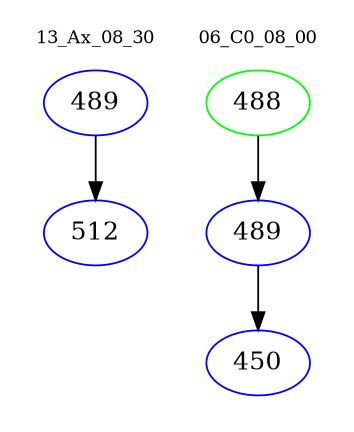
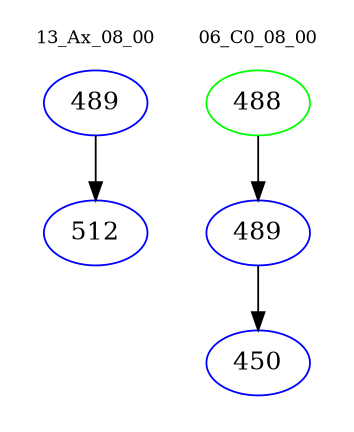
(96, 39) -> (96, 39)
